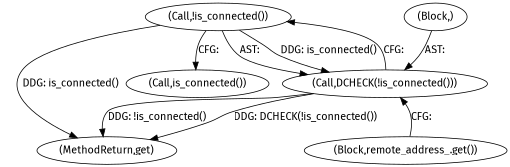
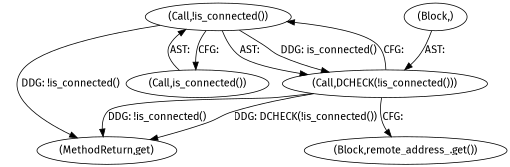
none -> (168, 52)
(71, 84) -> (71, 84)
(411, 120) -> (381, 115)
